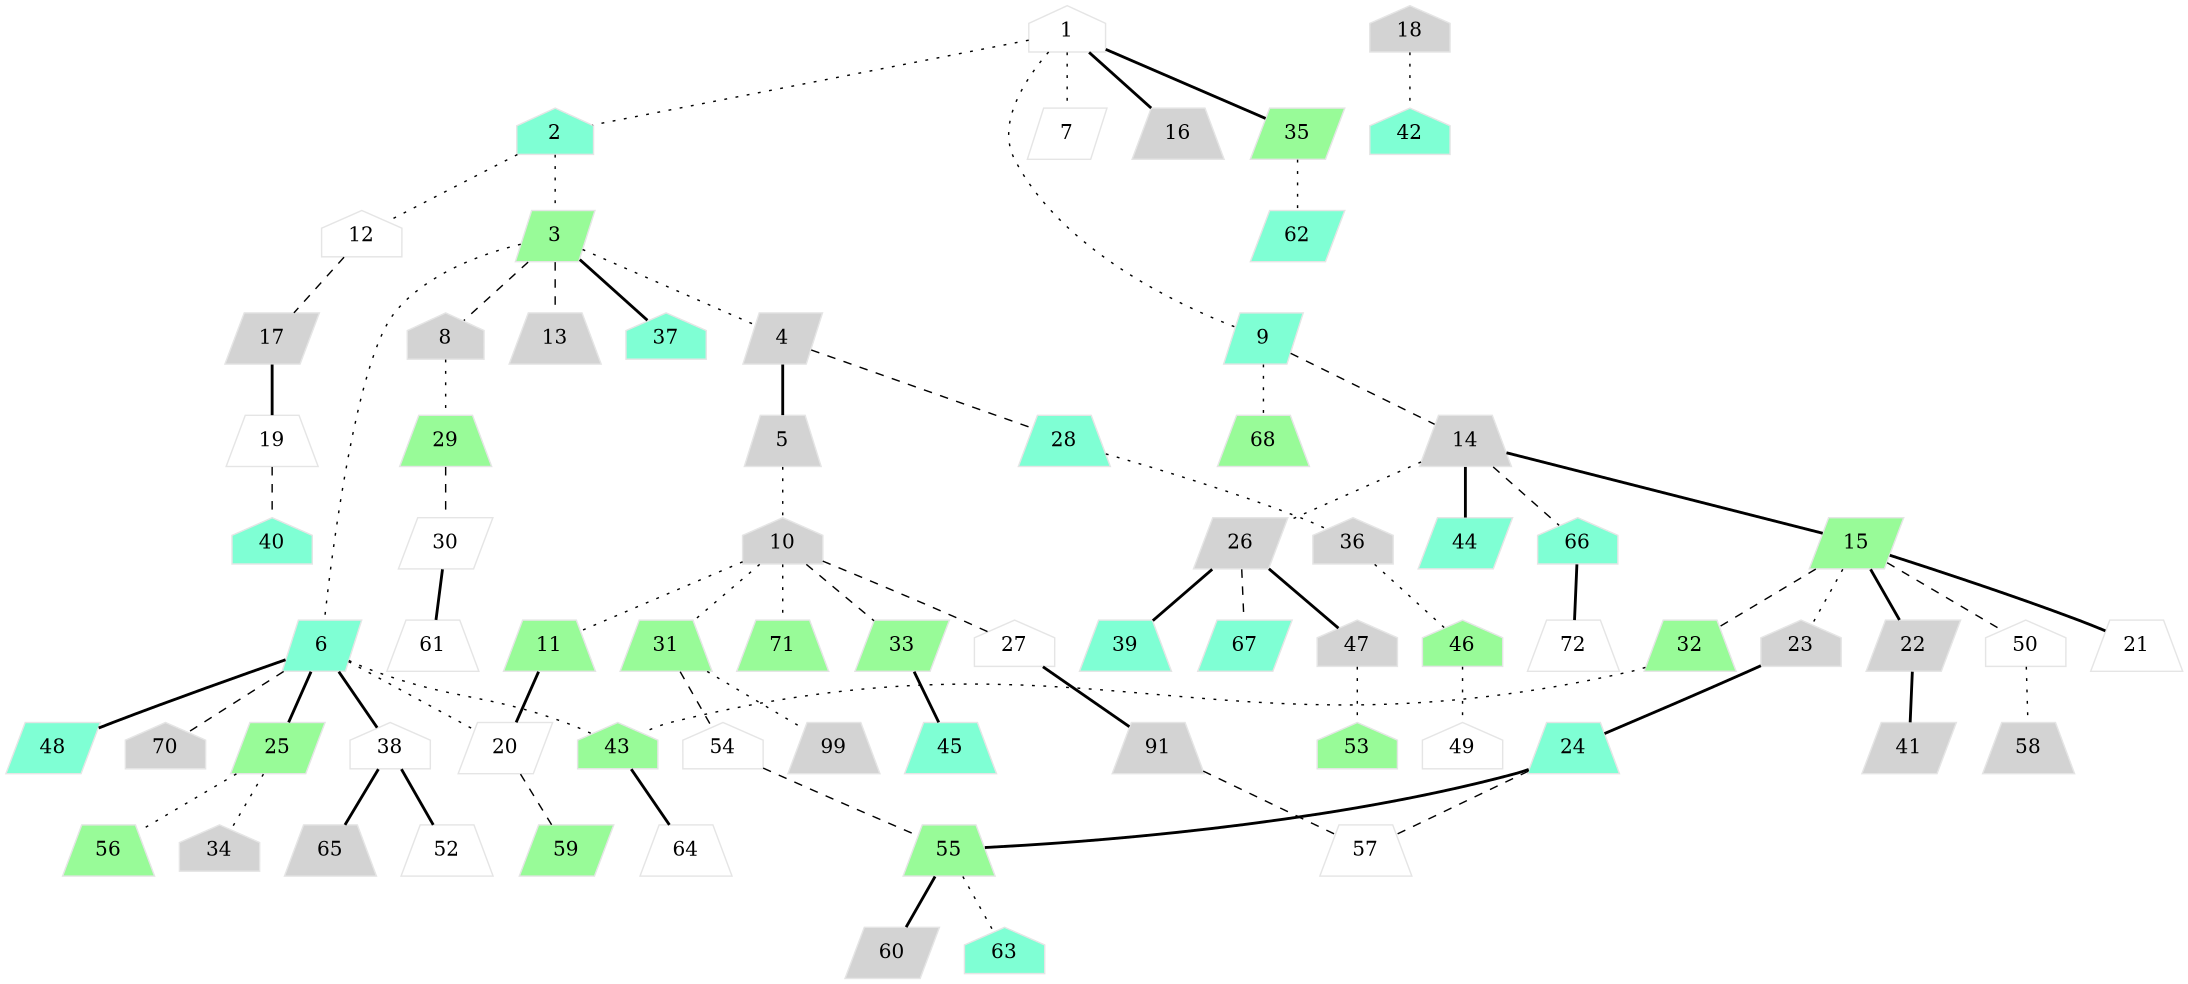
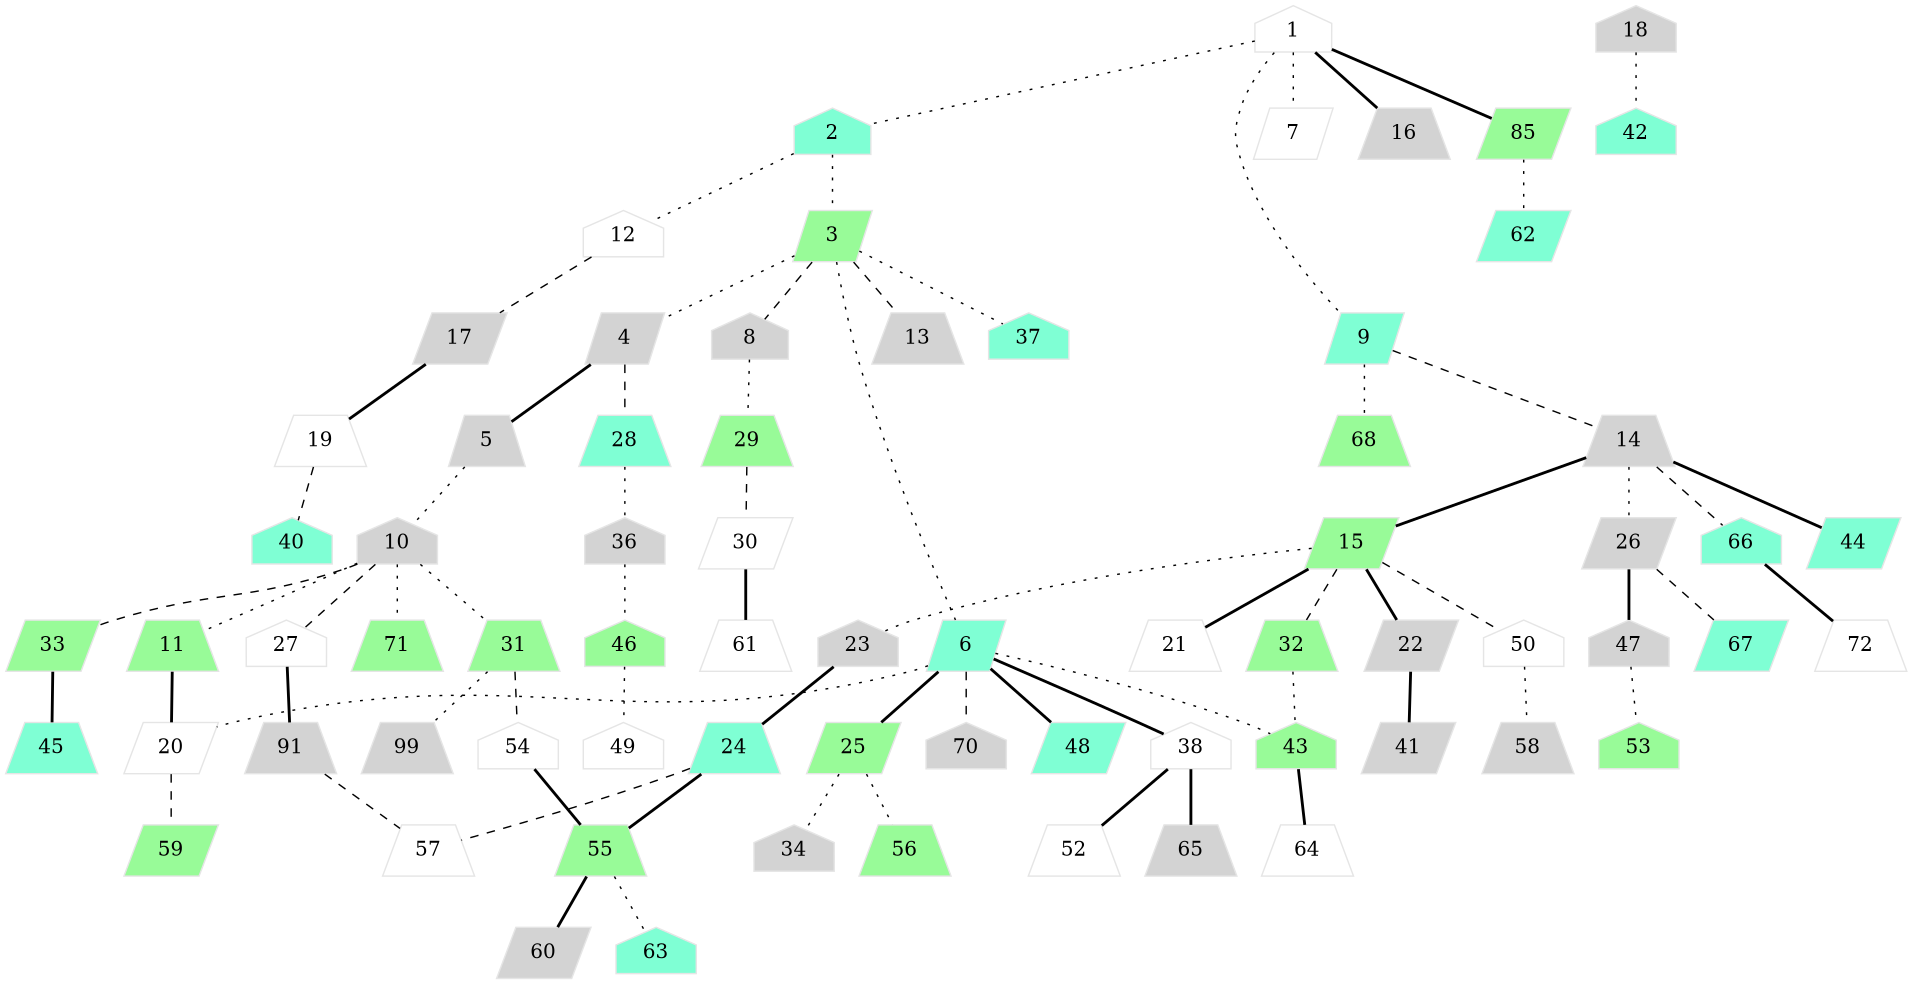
(1298, 134) -> (1524, 134)
(614, 290) -> (931, 288)
(1125, 646) -> none
(840, 802) -> (558, 797)
